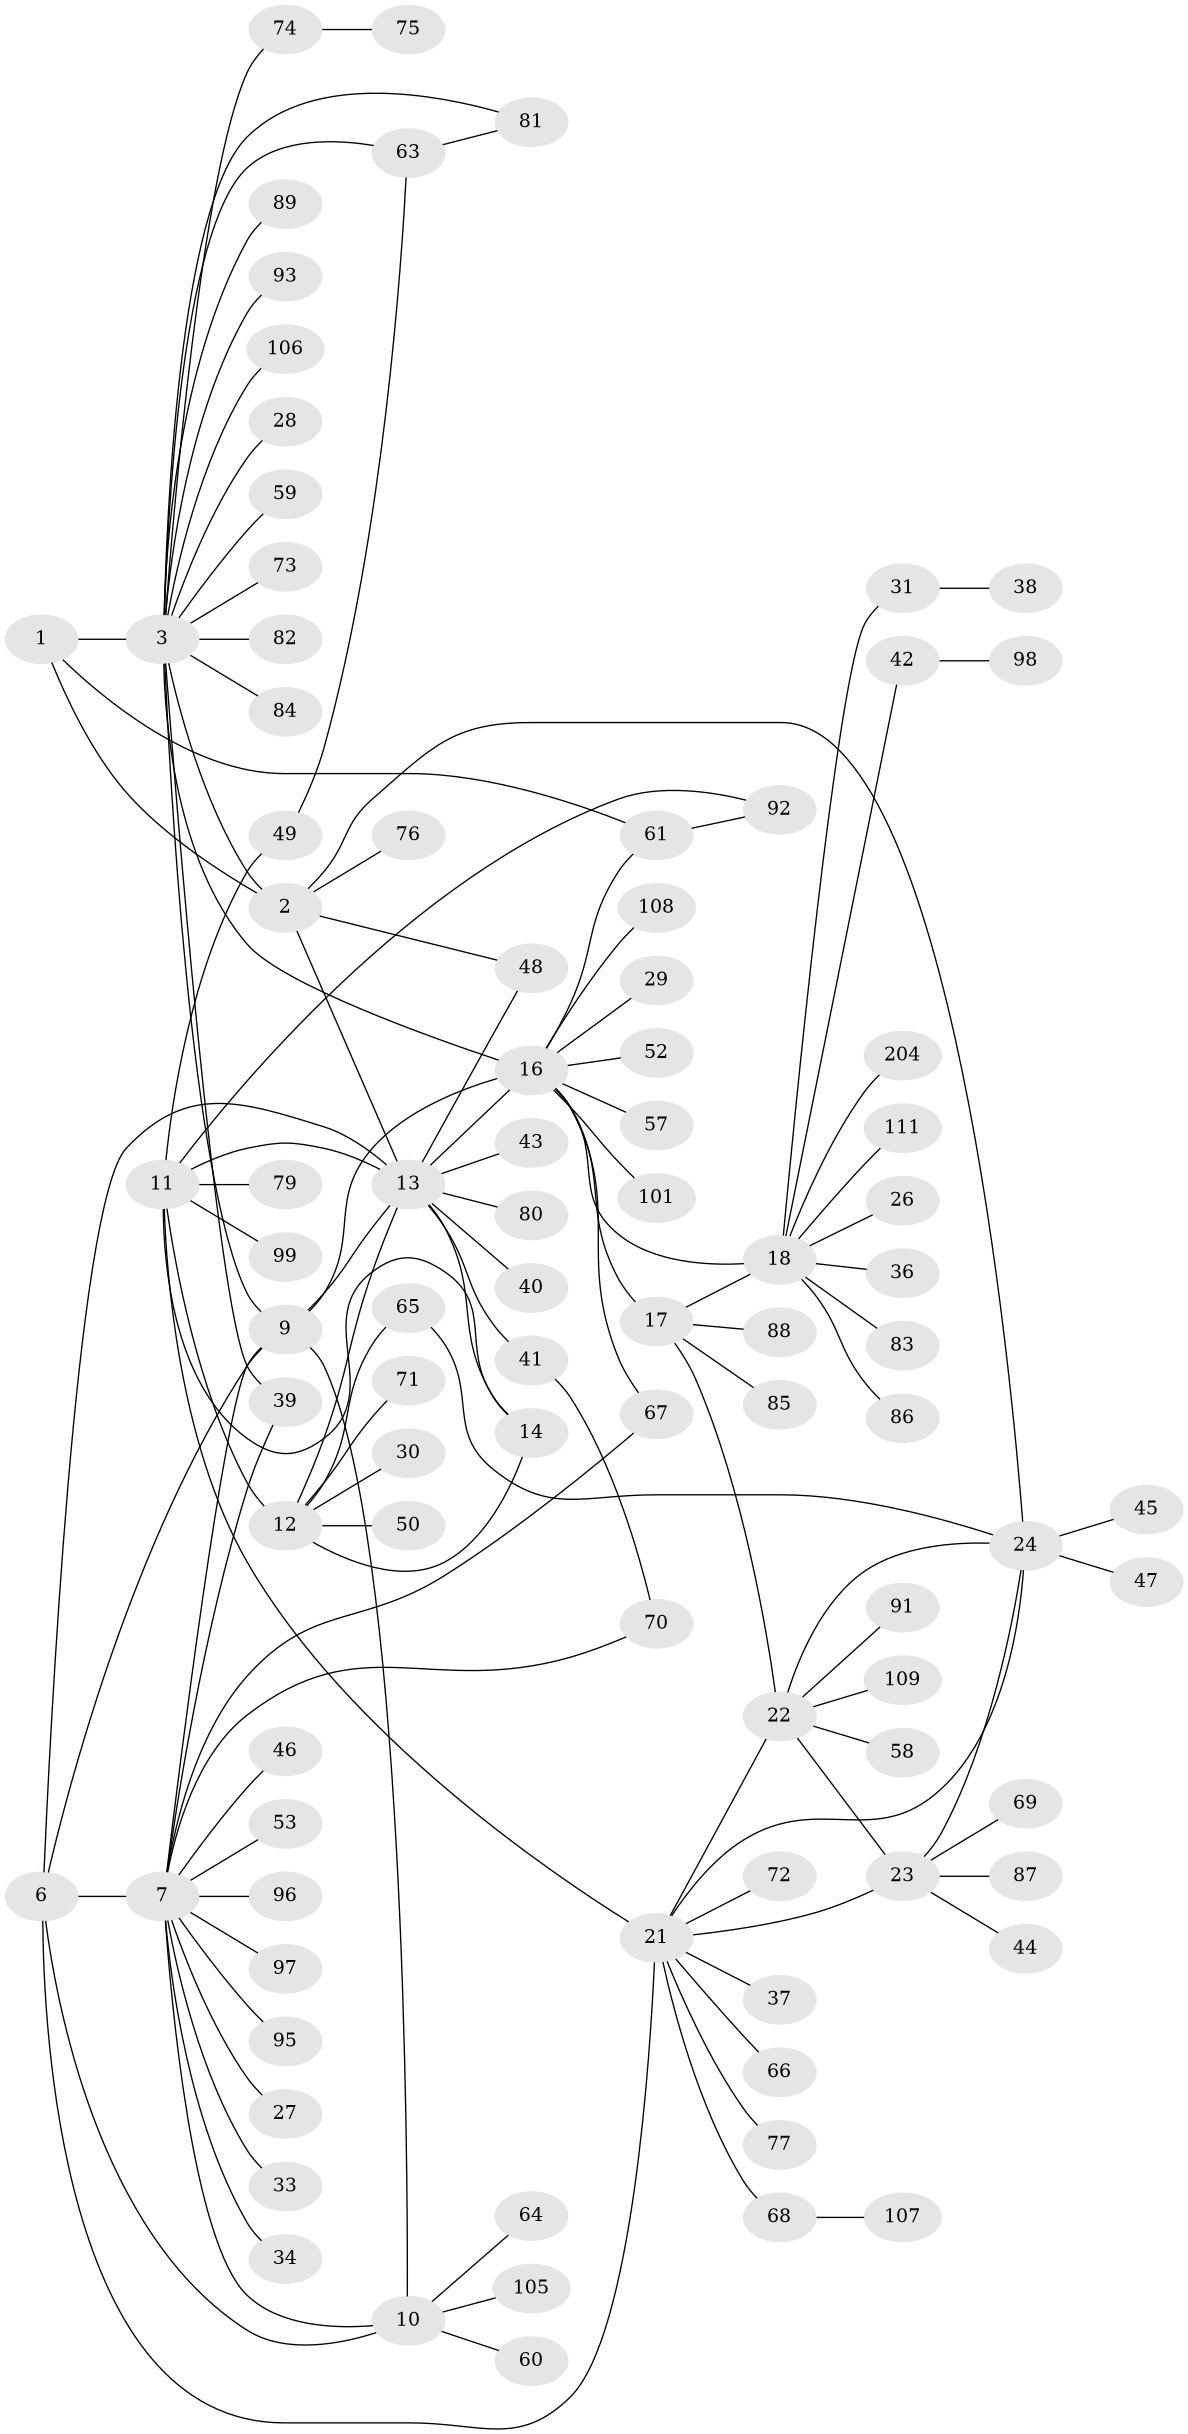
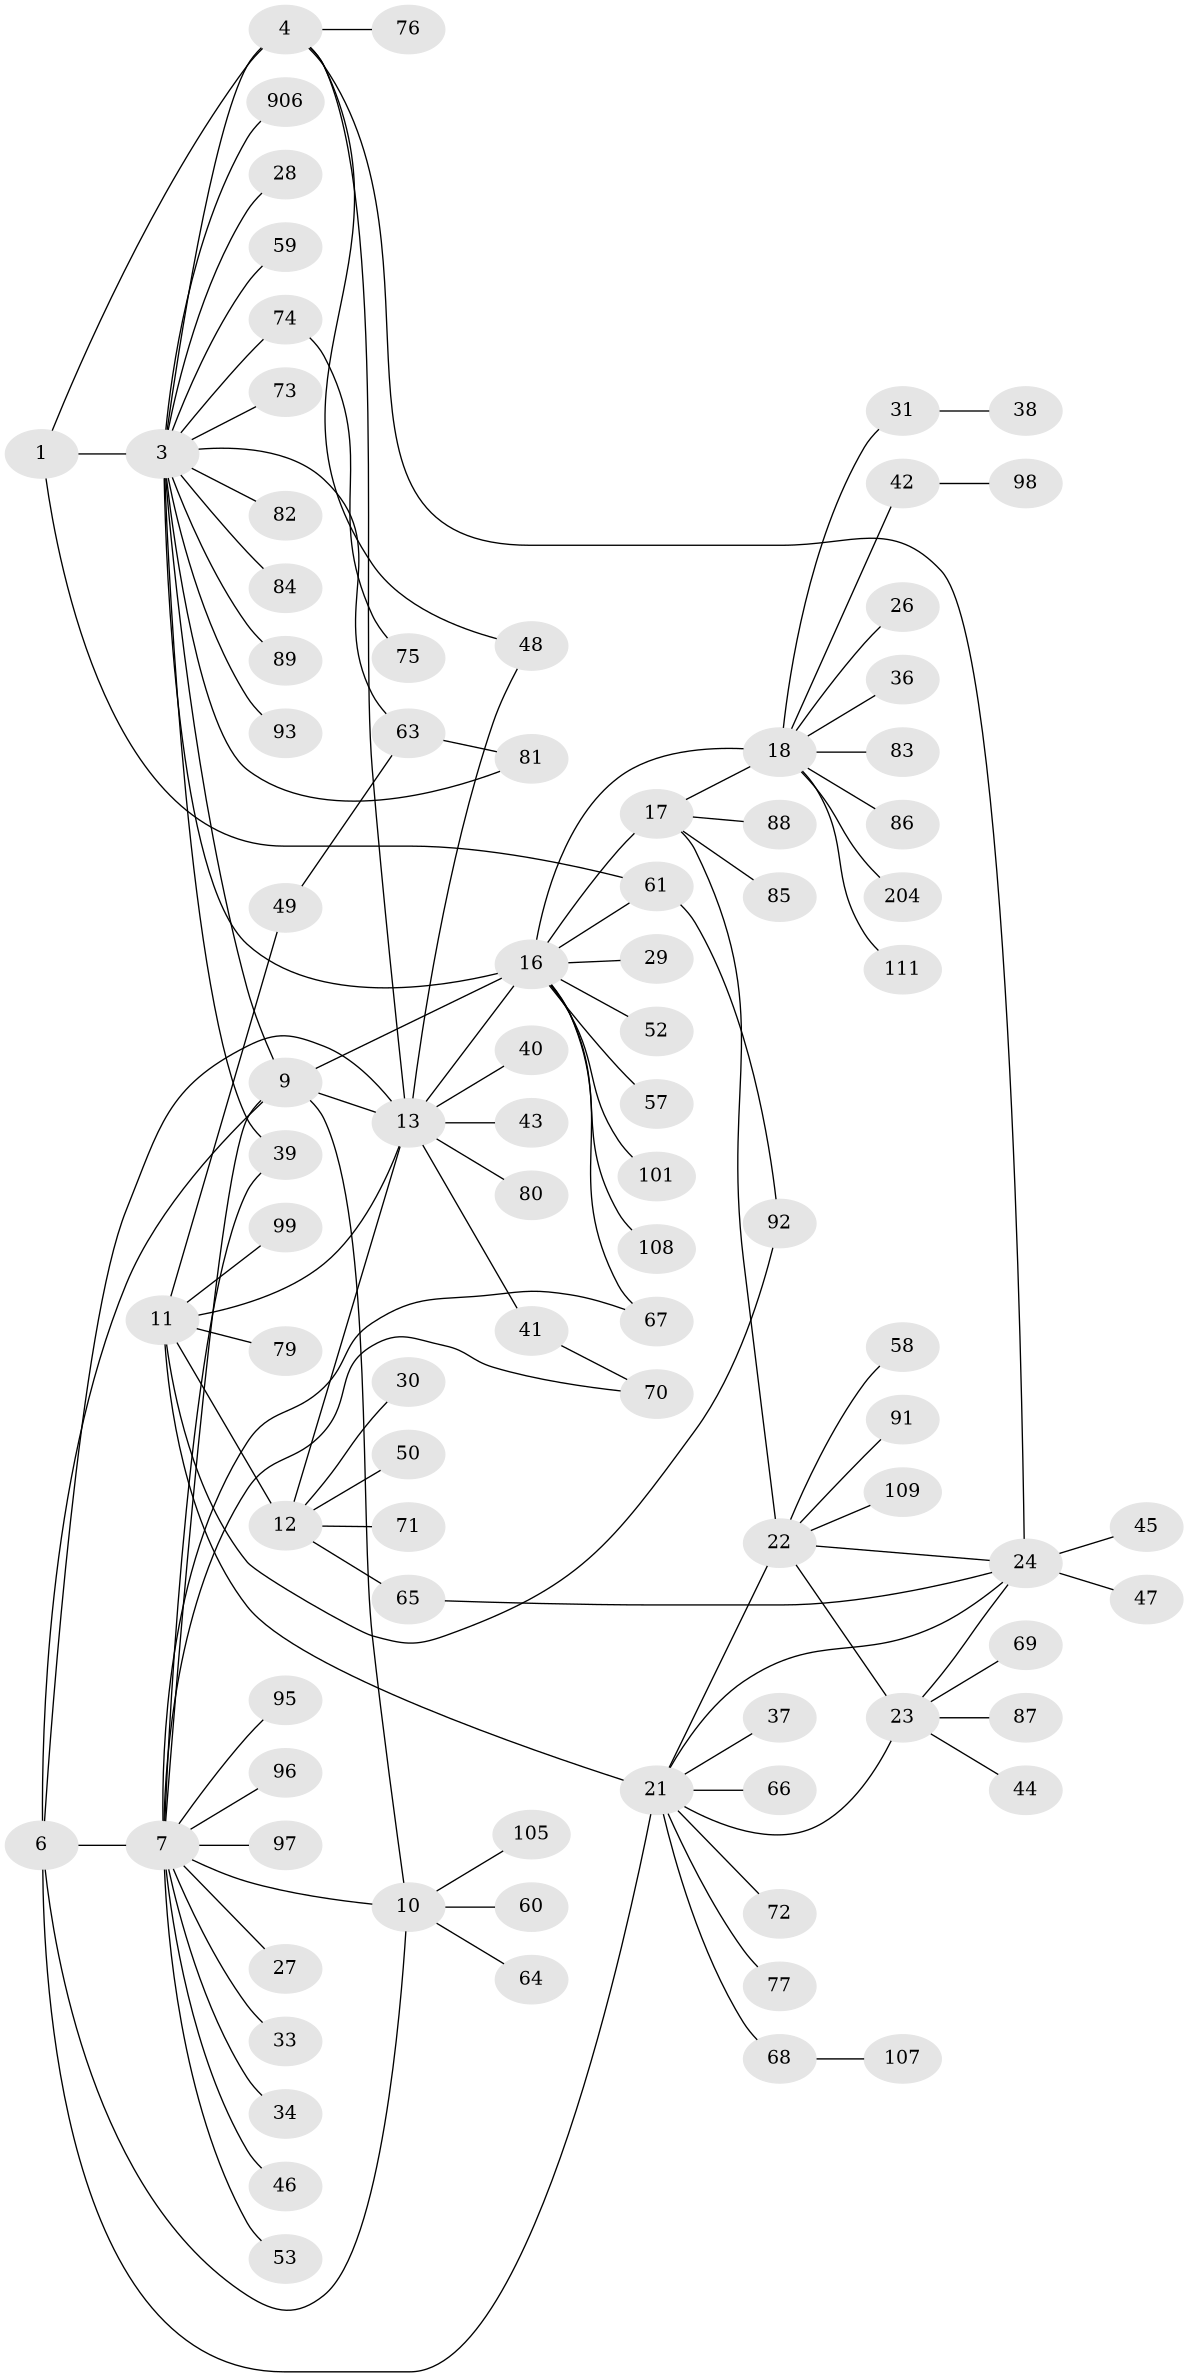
(286, 349) -> (286, 102)
(286, 908) -> (286, 30)
(532, 1433) -> none
